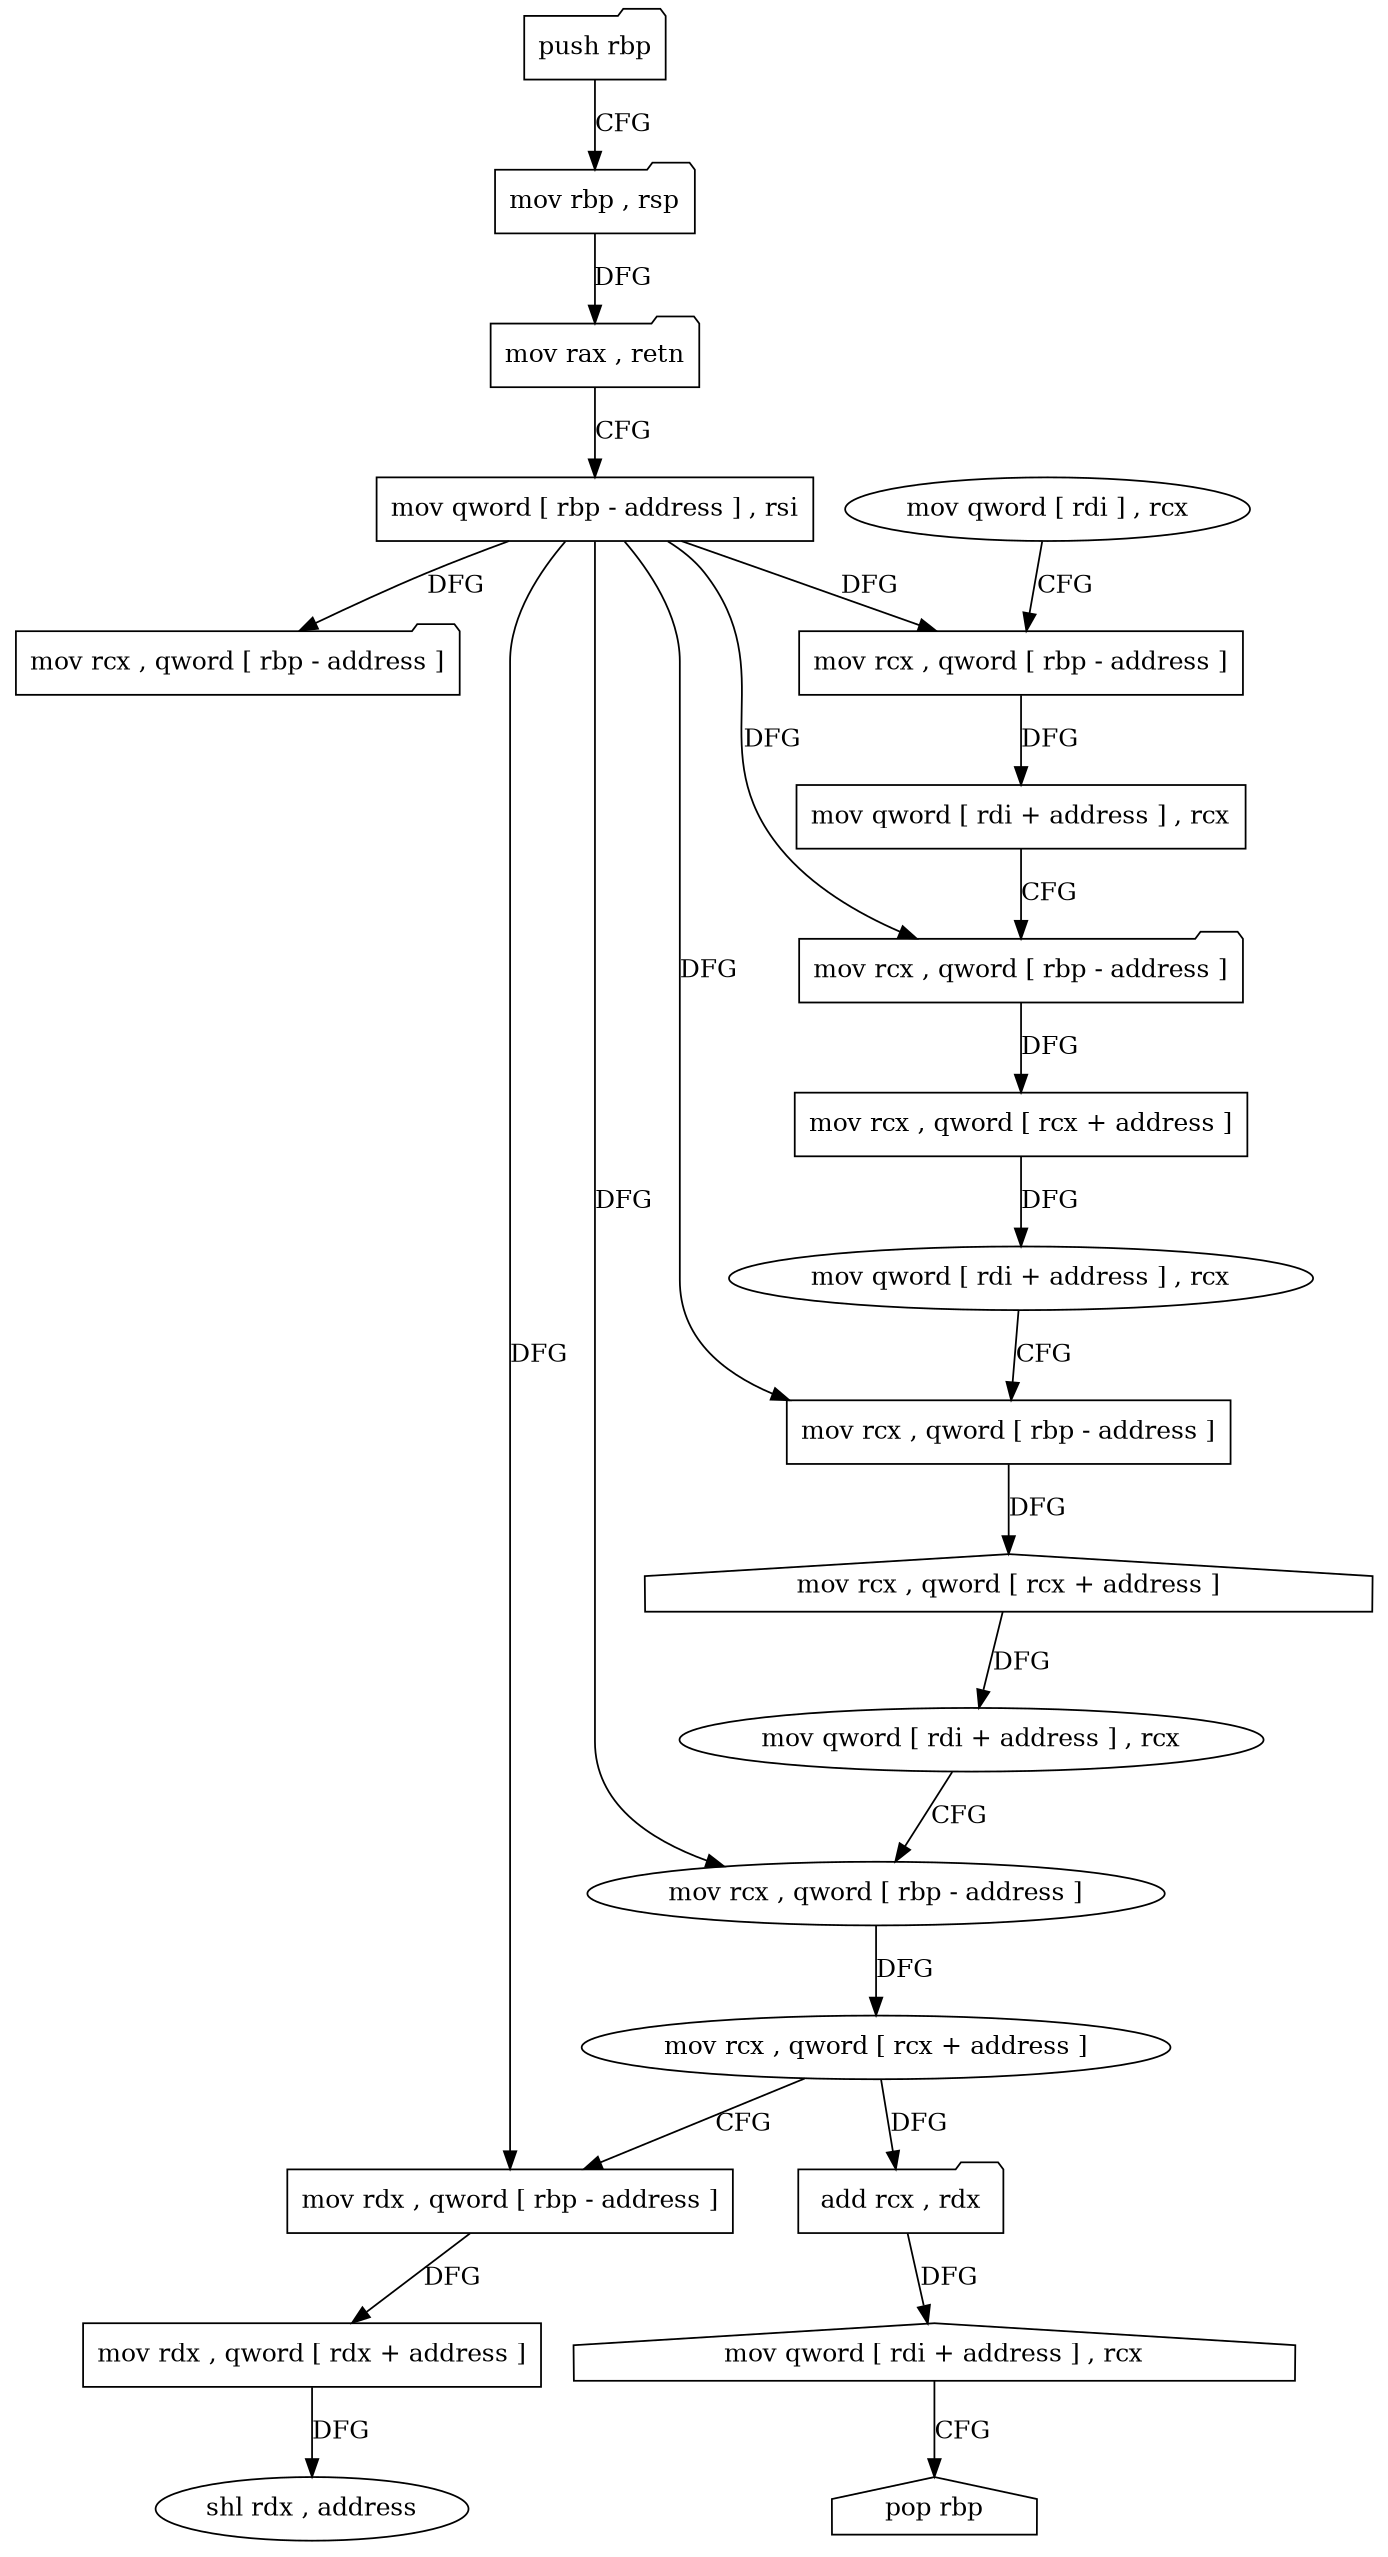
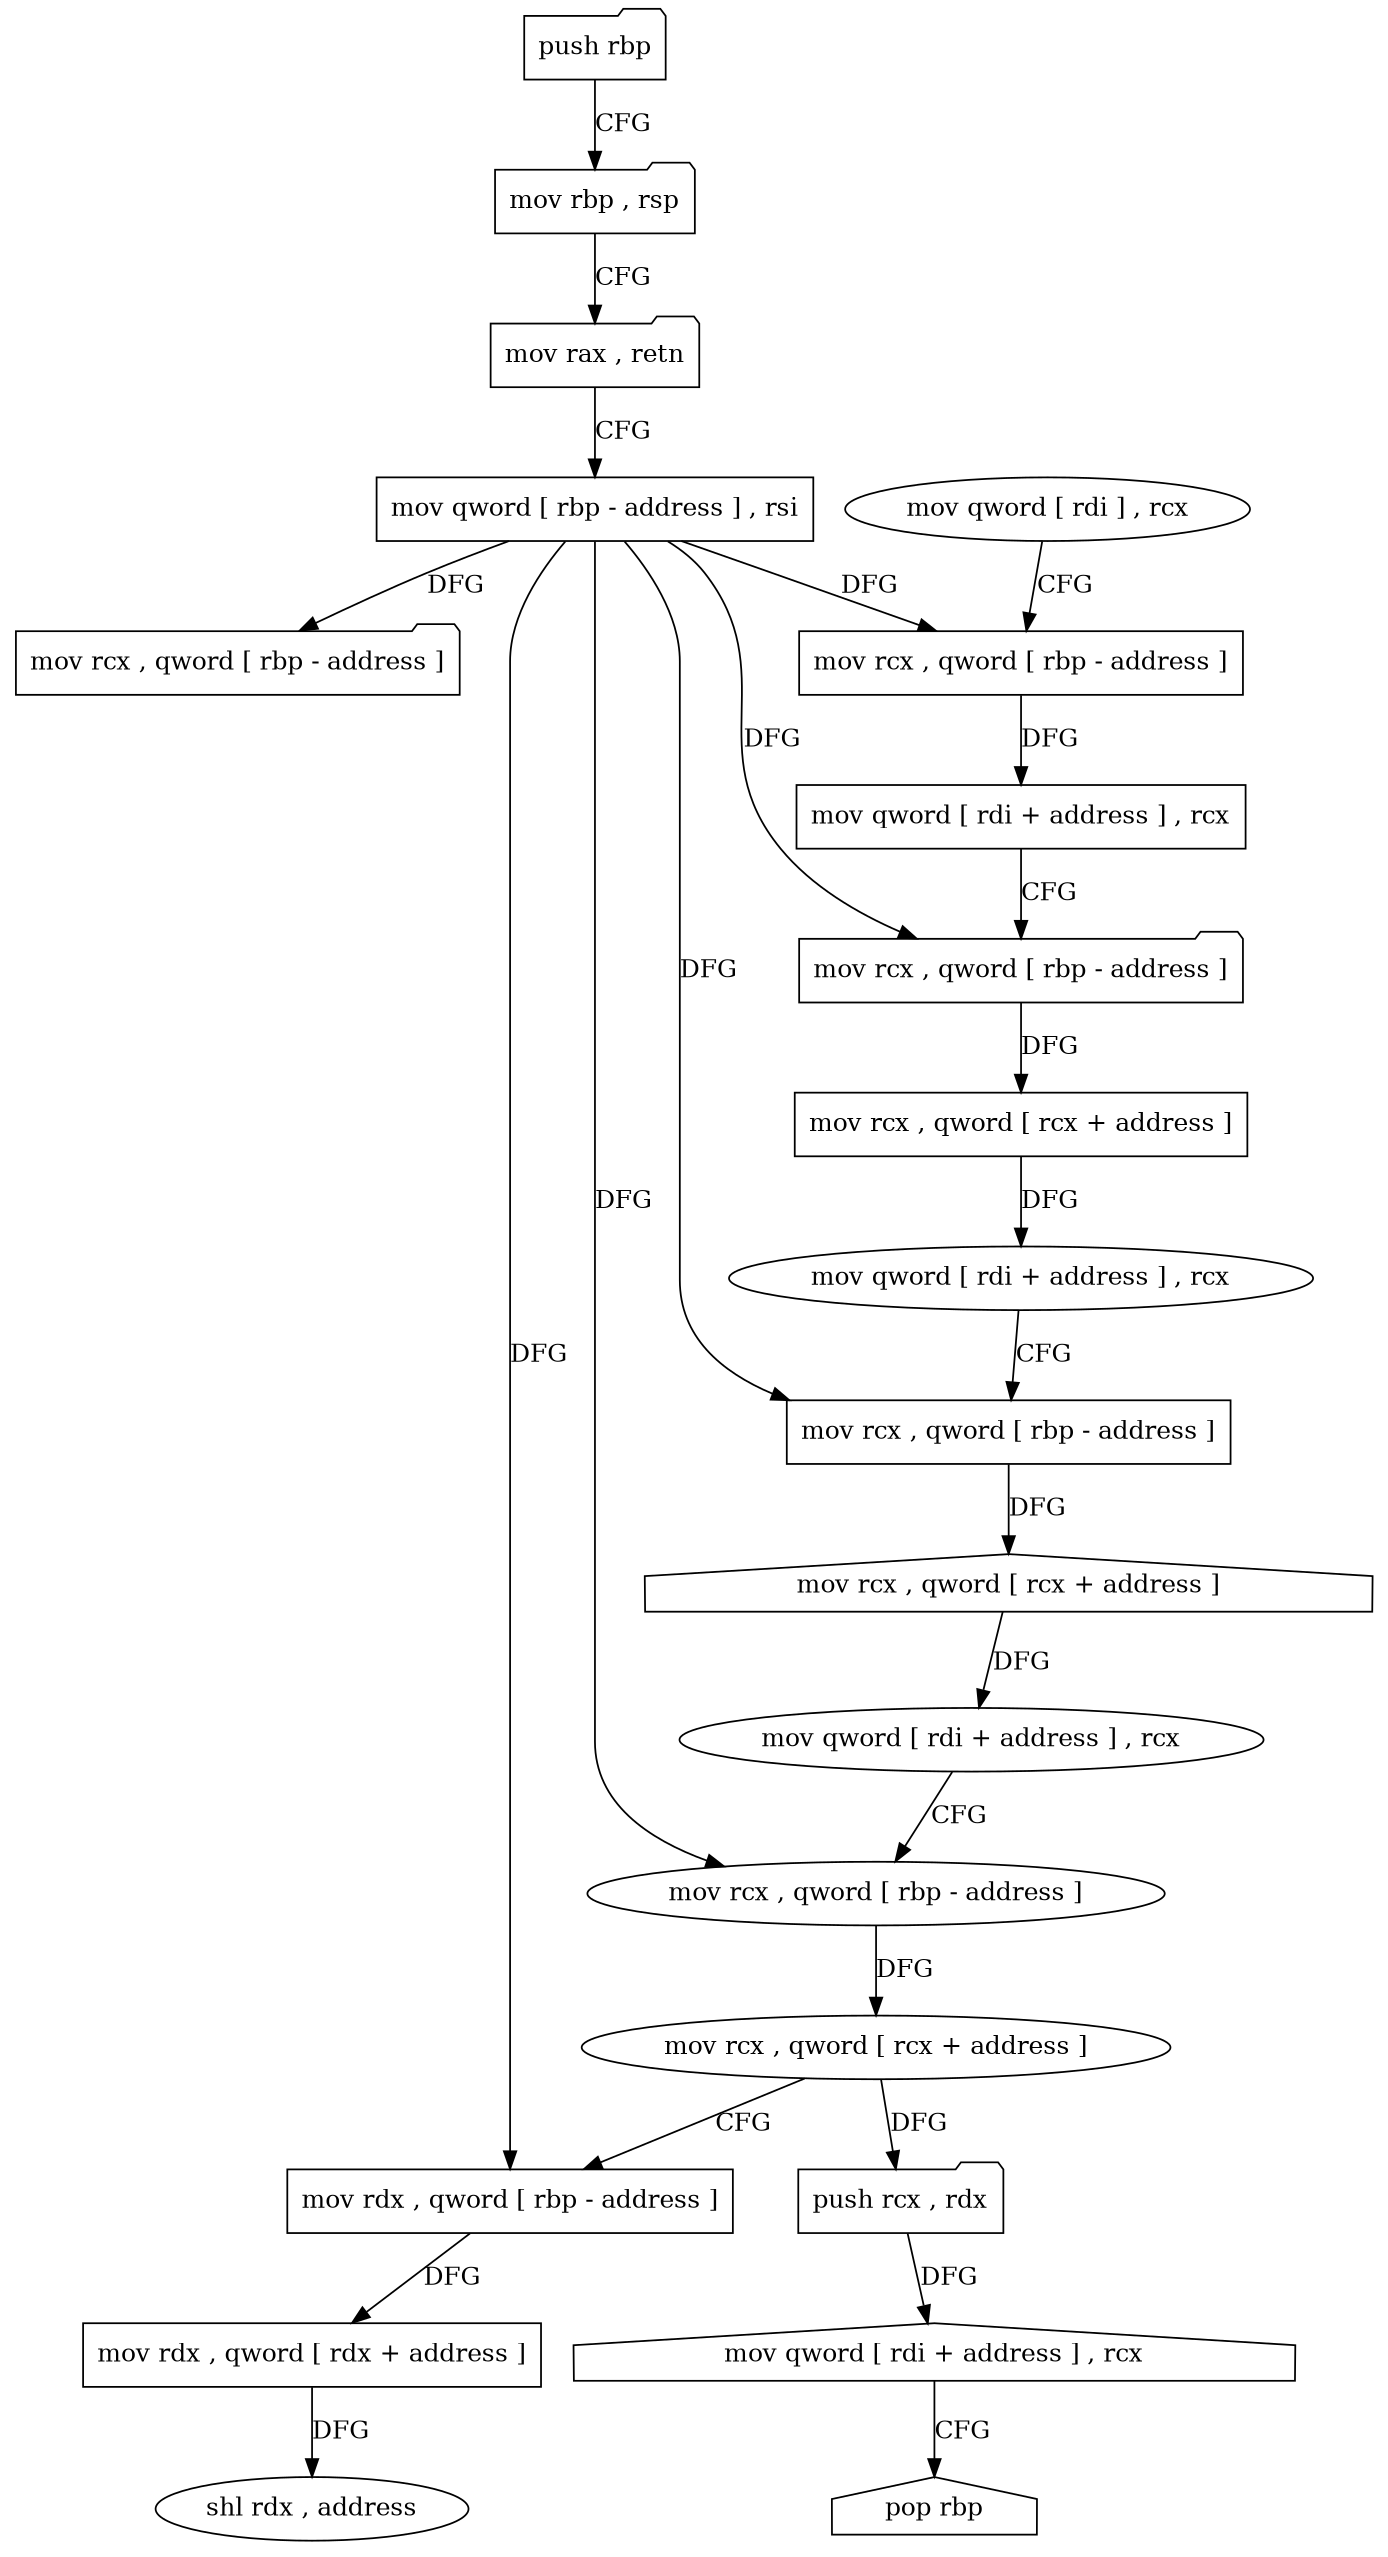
(623, 278) -> (623, 278)
(901, 2201) -> (901, 2201)
